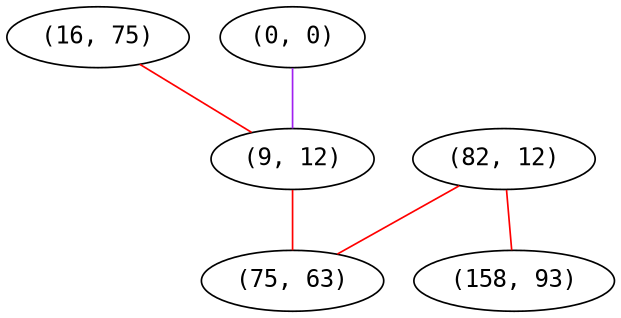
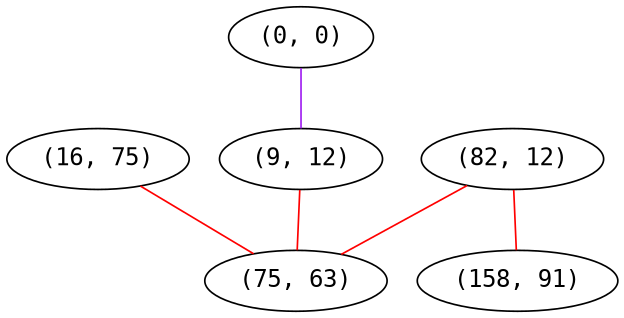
(196, 98) -> (197, 220)
(514, 281) -> (518, 281)
